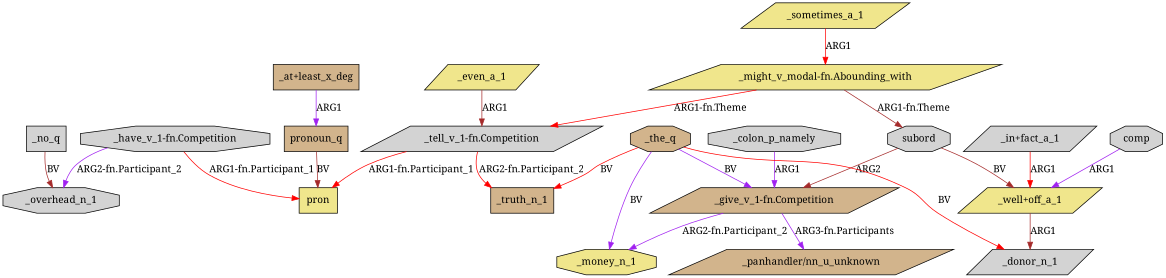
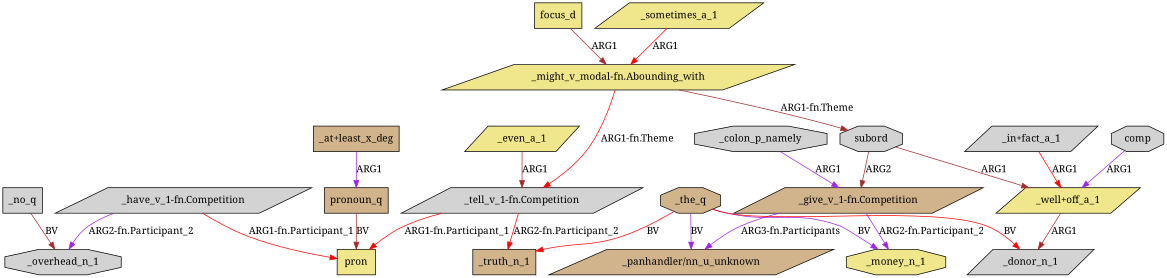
none -> (558, 16)
(175, 139) -> (183, 200)
(712, 167) -> (691, 228)
(1000, 170) -> (994, 170)
